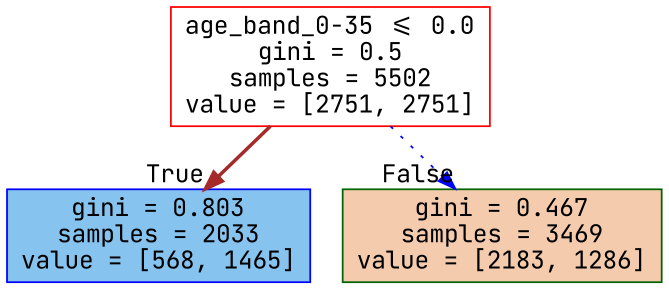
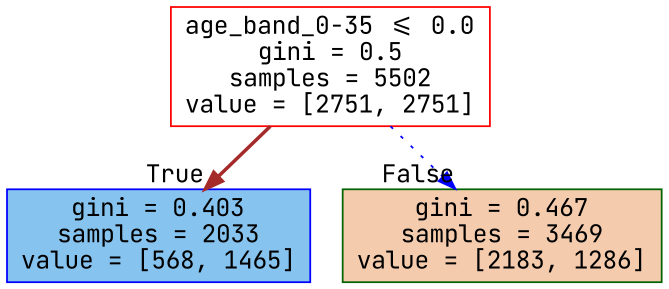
(159, 236) -> (159, 236)
